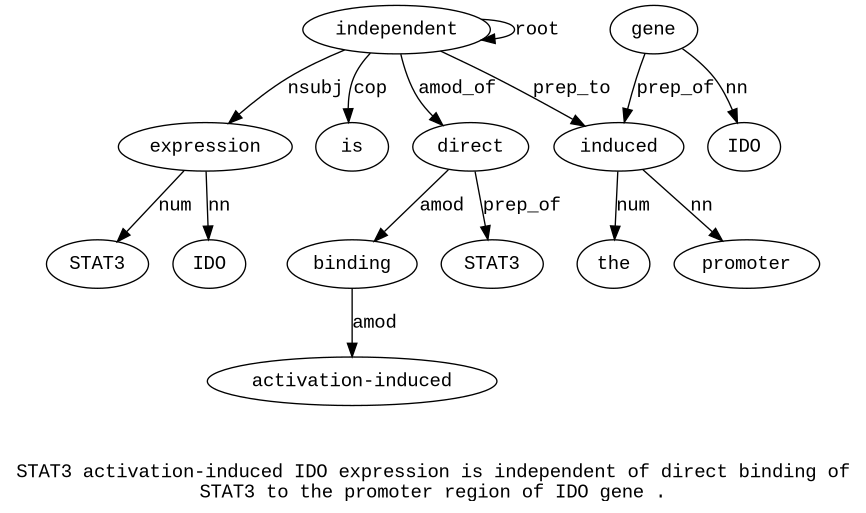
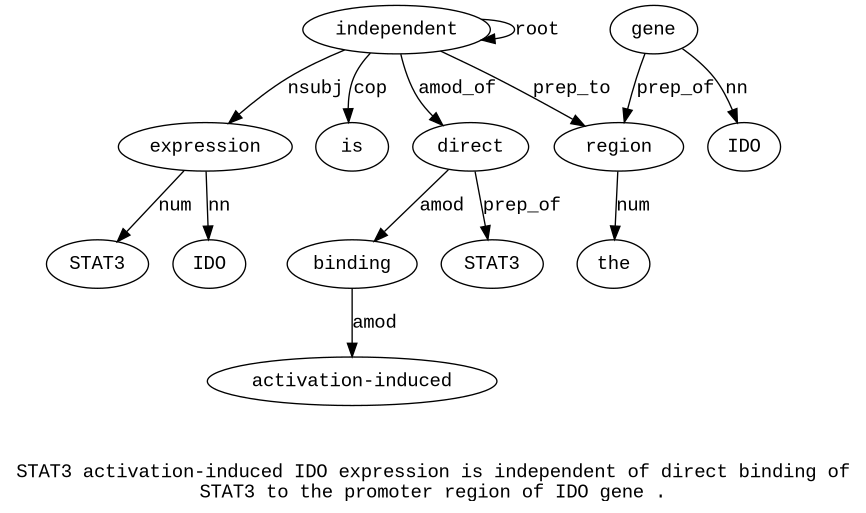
(619, 147) -> (619, 147)
(747, 264) -> none
